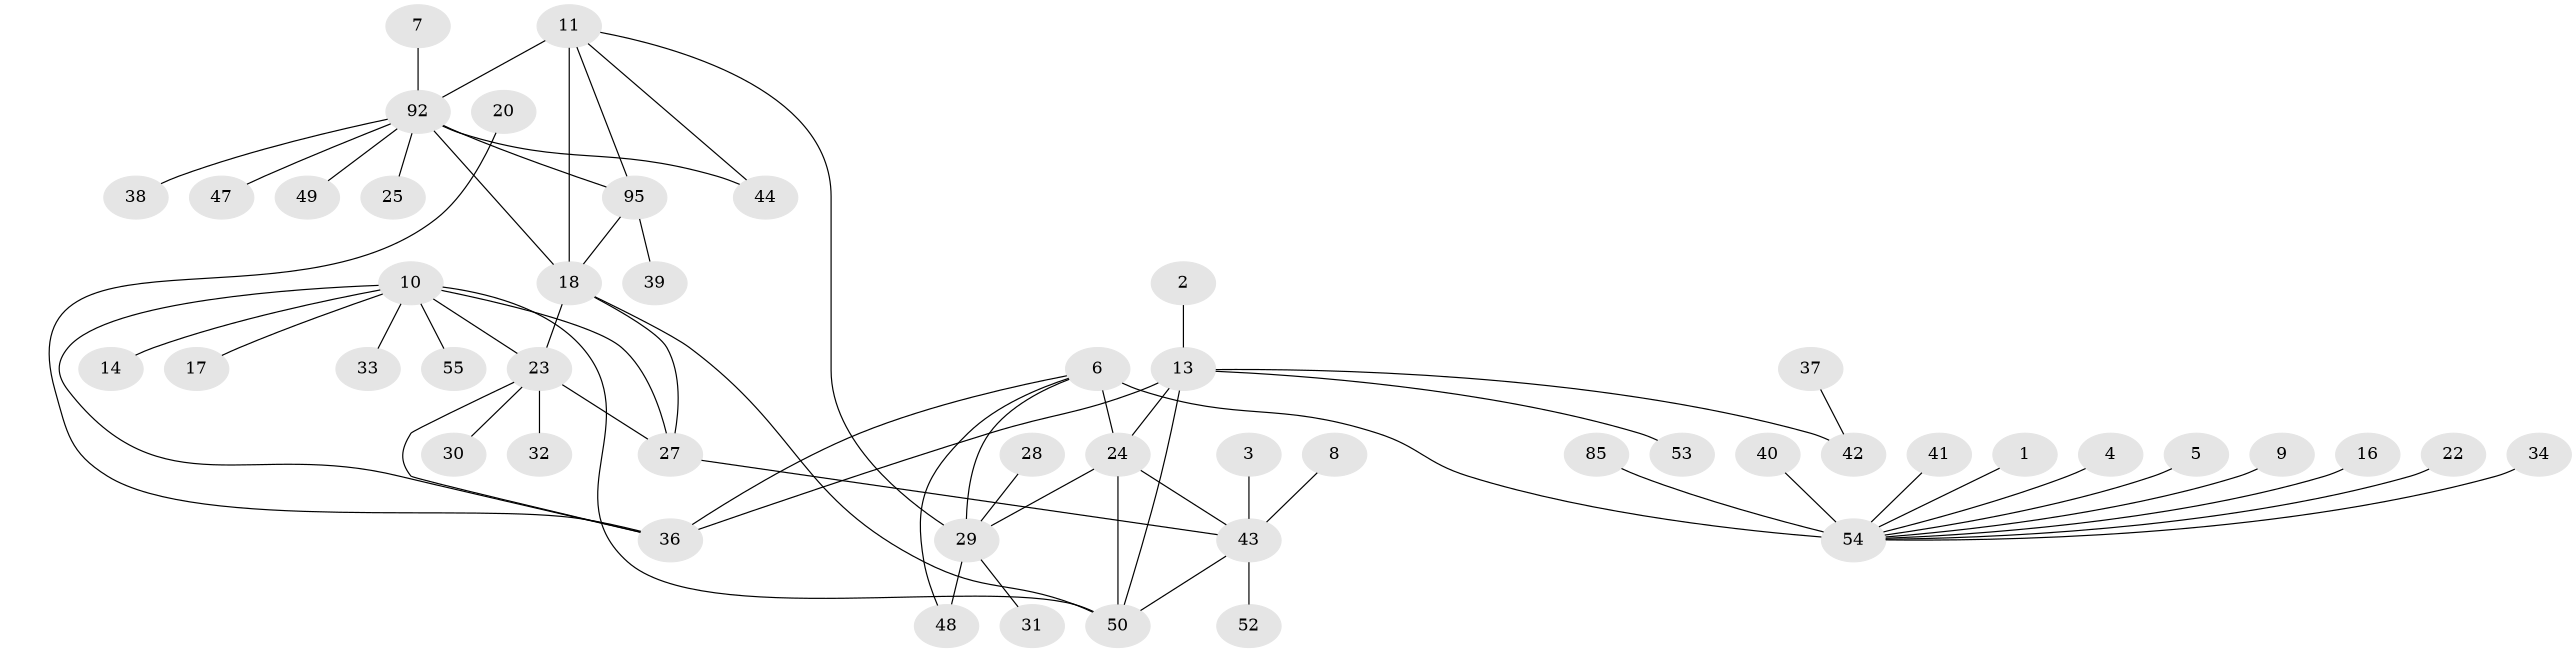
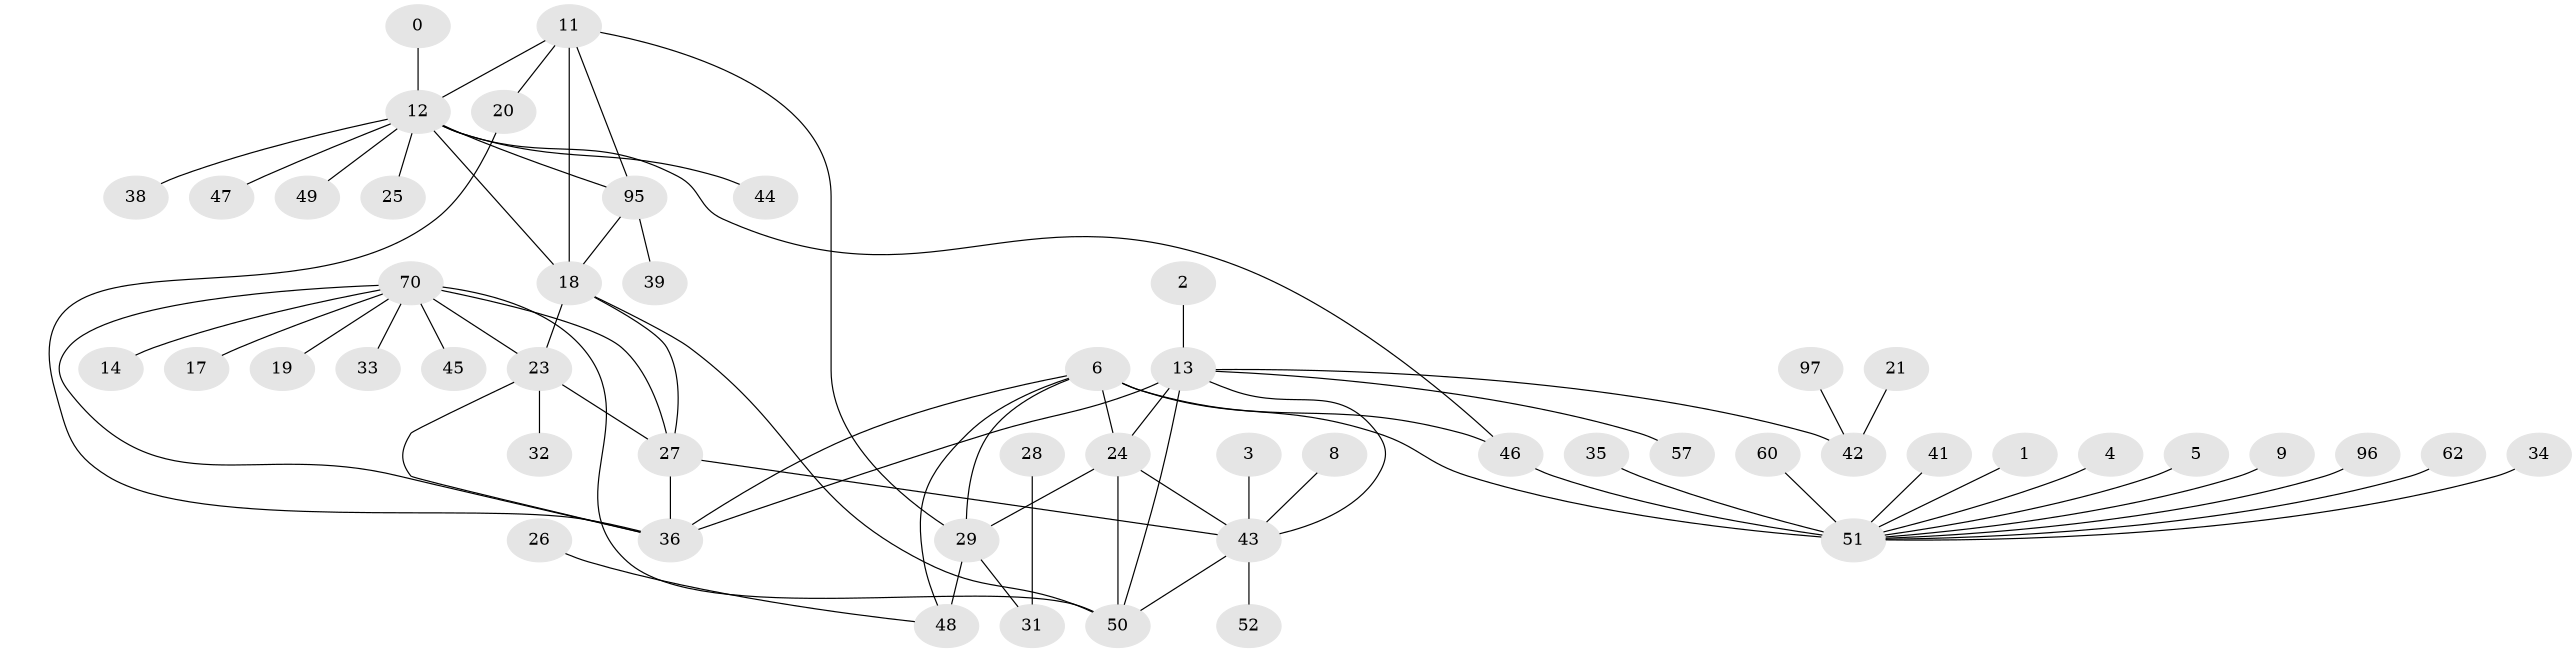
(418, 26) -> (418, 26)
(418, 112) -> (418, 112)
(667, 112) -> (537, 69)
(411, 283) -> (411, 283)
none -> (282, 369)
(454, 369) -> (454, 369)
(1811, 369) -> (1811, 369)
none -> (1896, 369)
none -> (1385, 448)
(454, 455) -> none
none -> (1511, 455)
(1597, 455) -> (1597, 455)
(1682, 455) -> (1682, 455)
(1768, 455) -> (1768, 455)
(2368, 455) -> (2368, 455)
(2454, 455) -> (2454, 455)
(1001, 495) -> (1032, 540)
none -> (670, 498)
none -> (539, 540)
(1854, 540) -> (1854, 540)
